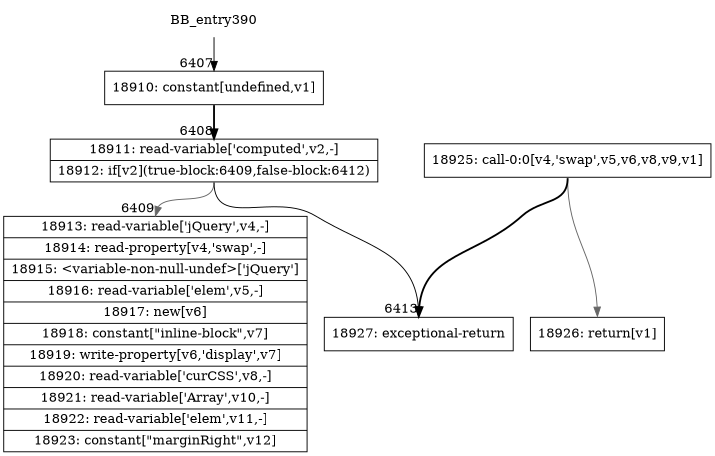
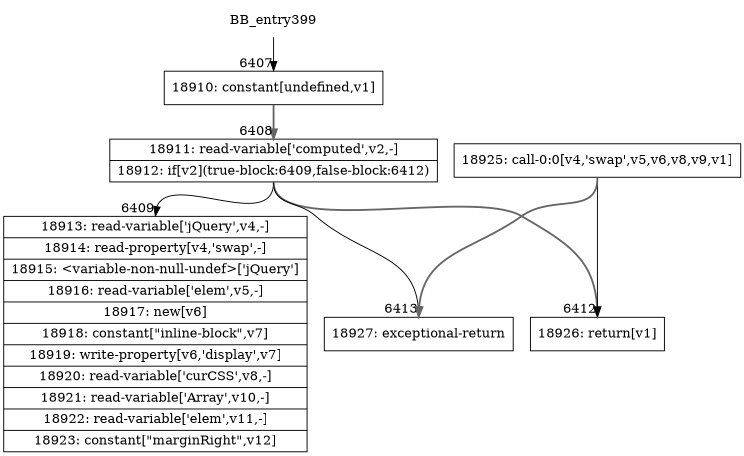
(214, 20) -> (274, 20)
(214, 117) -> (274, 117)
(190, 199) -> (219, 200)
none -> (455, 207)
(489, 239) -> (500, 230)
(581, 243) -> (597, 243)
